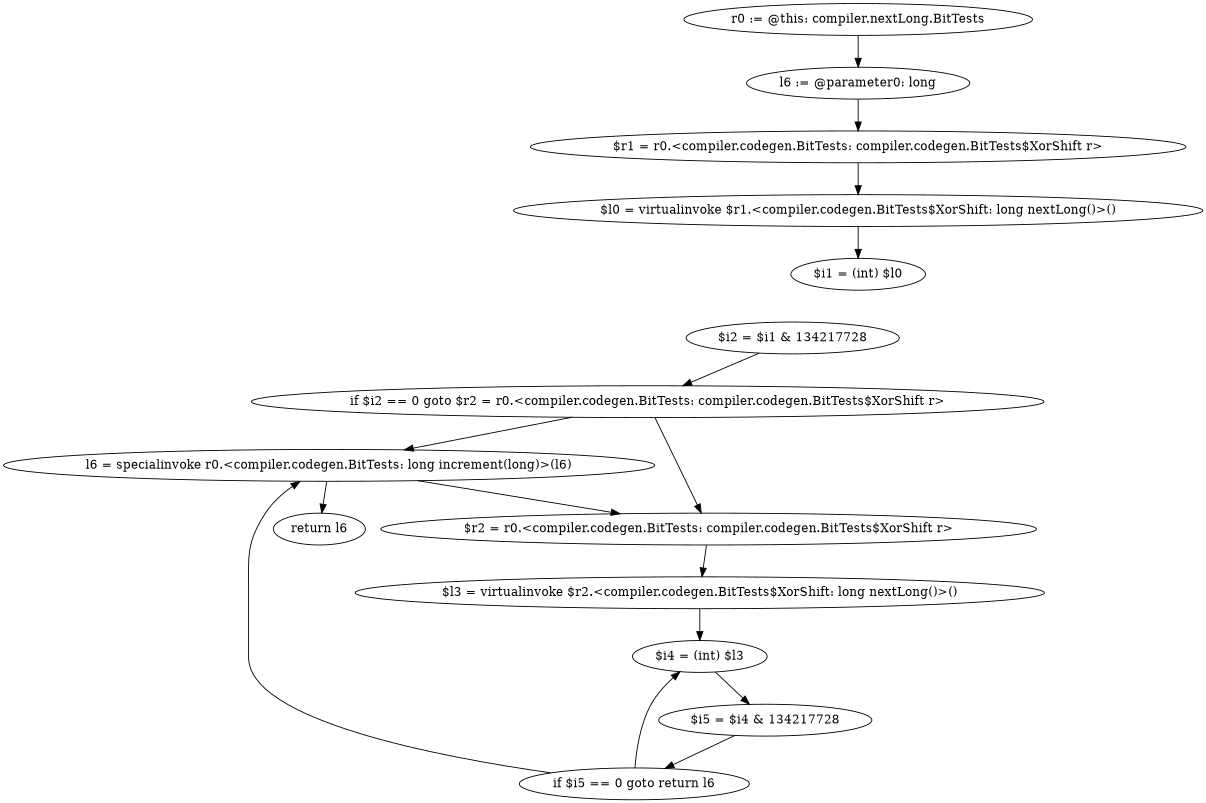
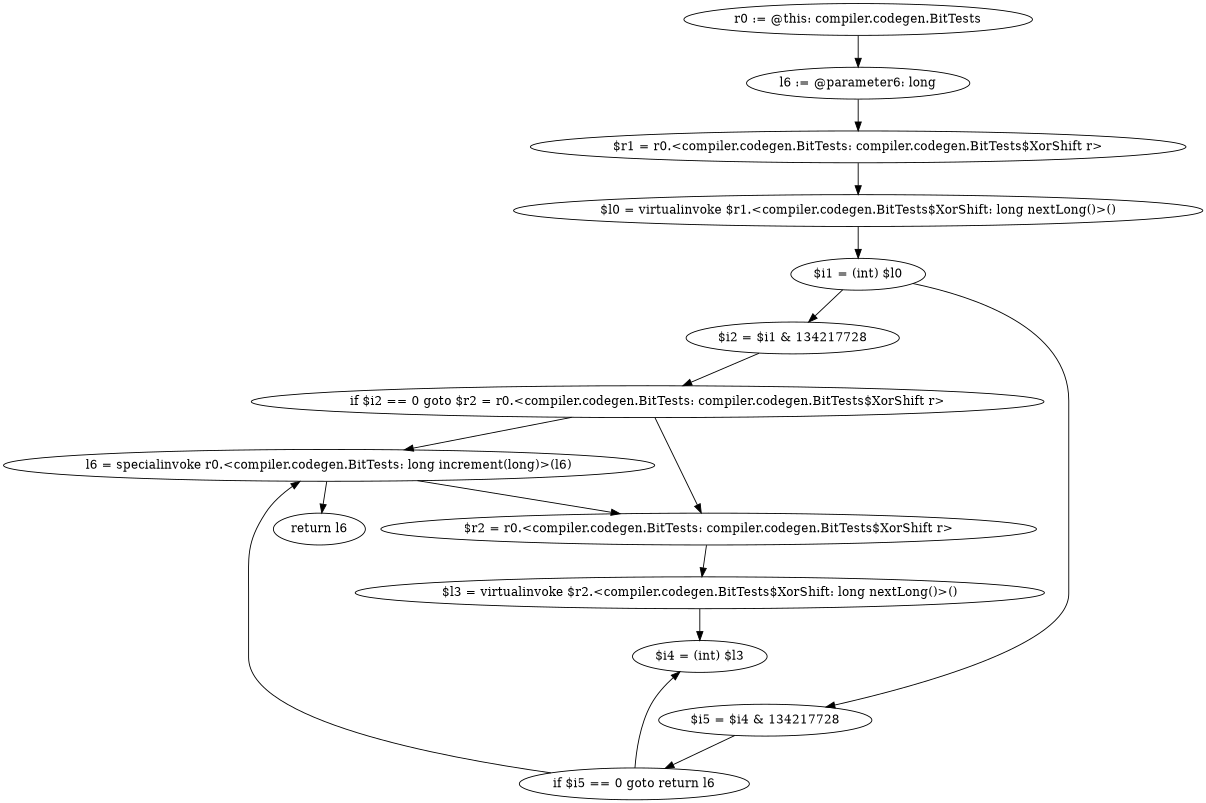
(858, 19) -> (858, 19)
(858, 83) -> (858, 83)
none -> (829, 303)
(729, 685) -> (1069, 526)
